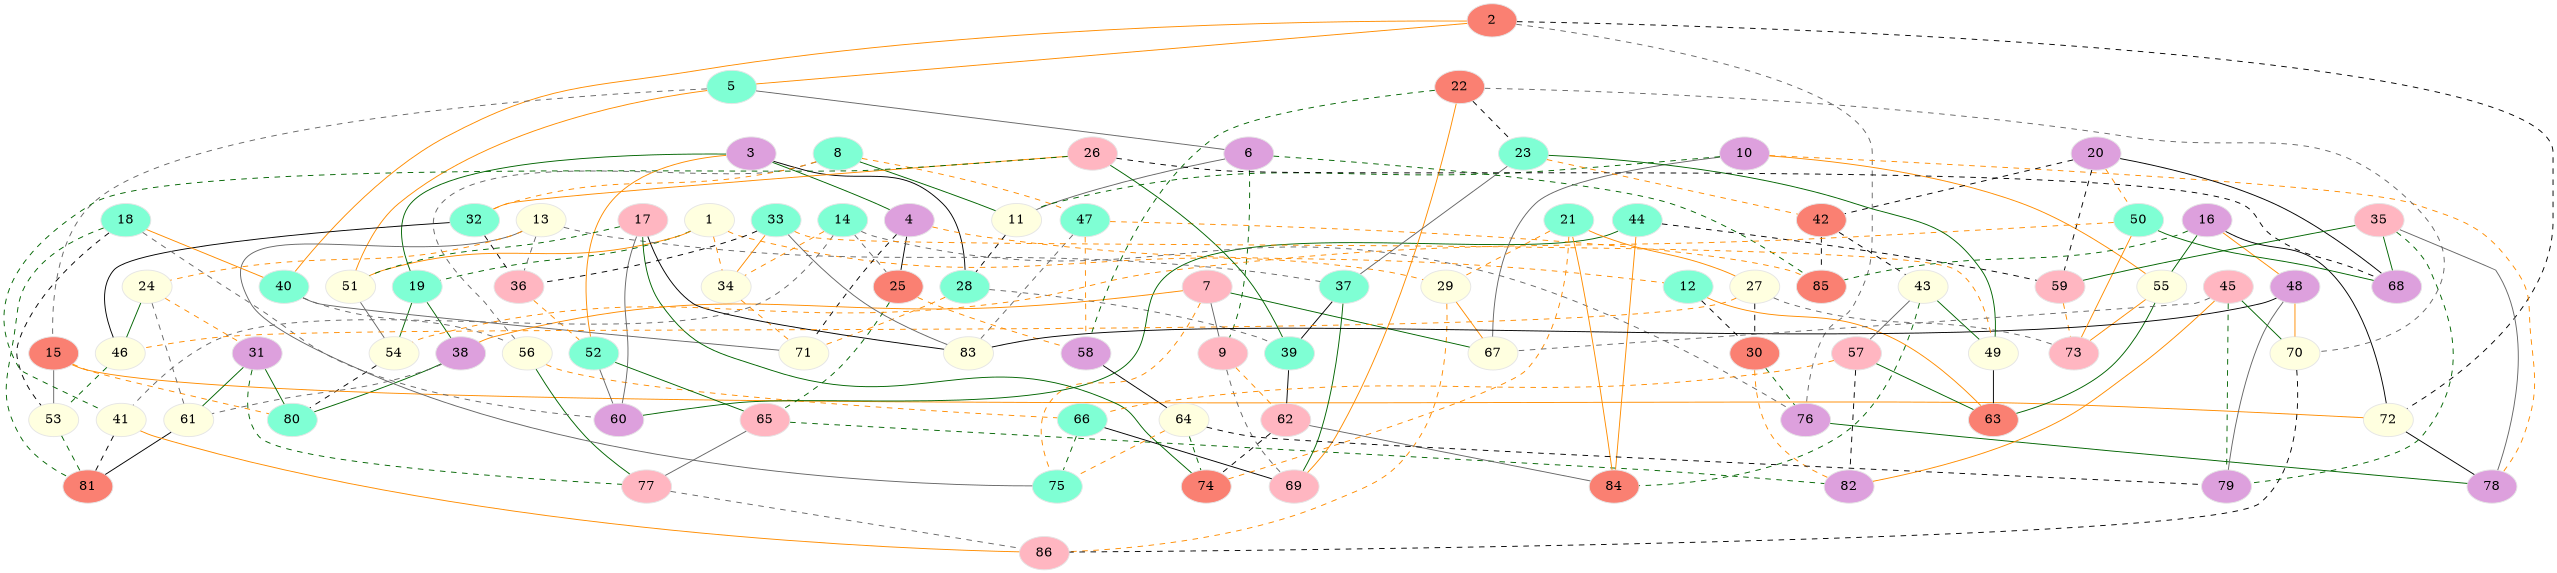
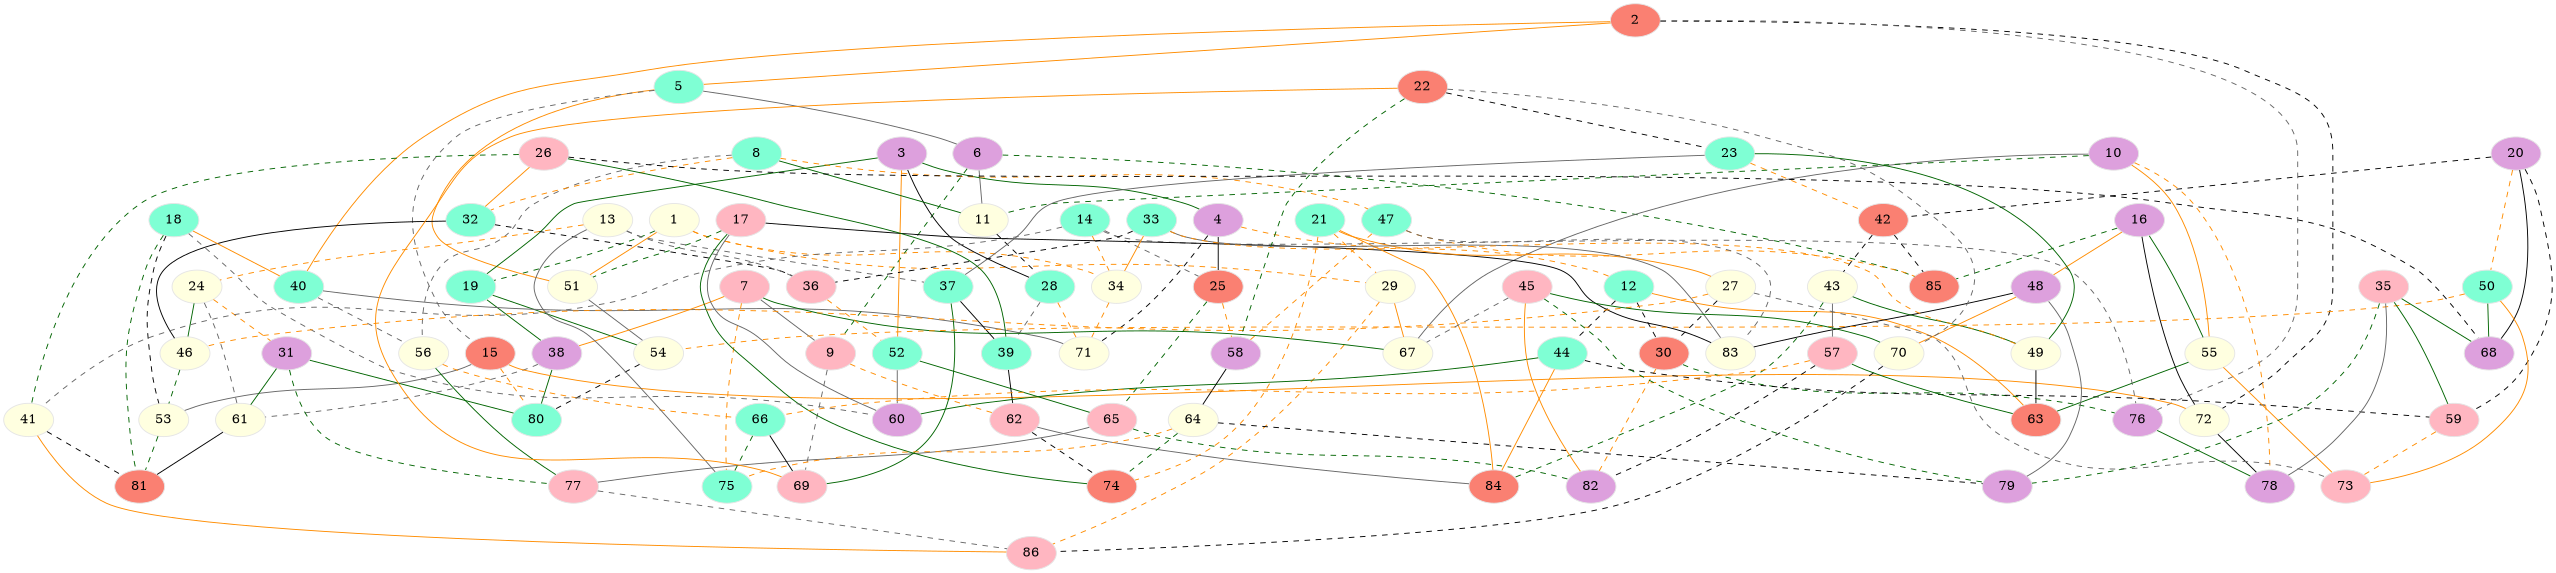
none -> (1596, 320)
